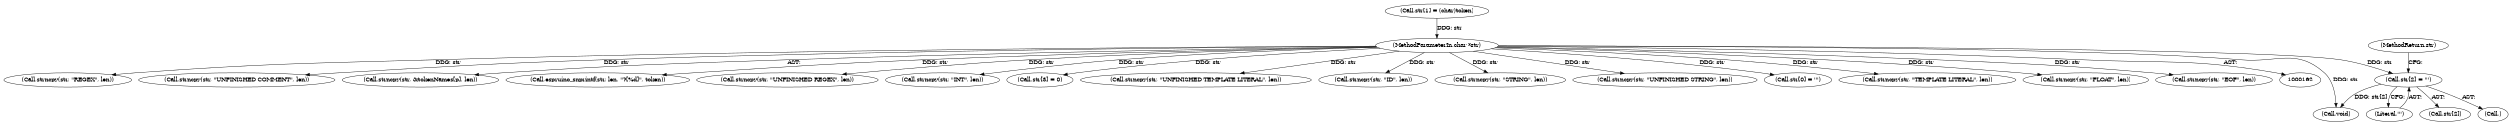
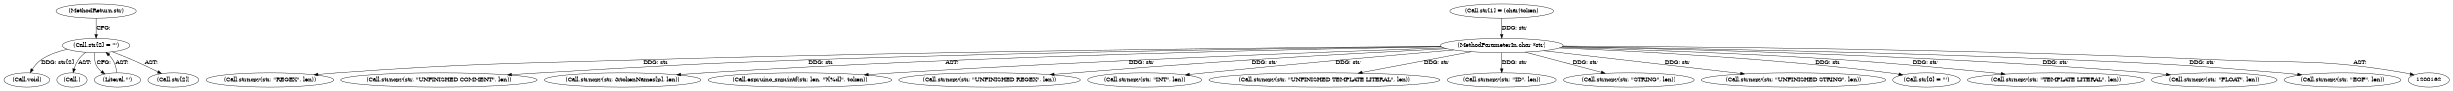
(2078, 50) -> none
(2081, 52) -> none
(1040, 80) -> none
(2300, 80) -> (2429, 80)
